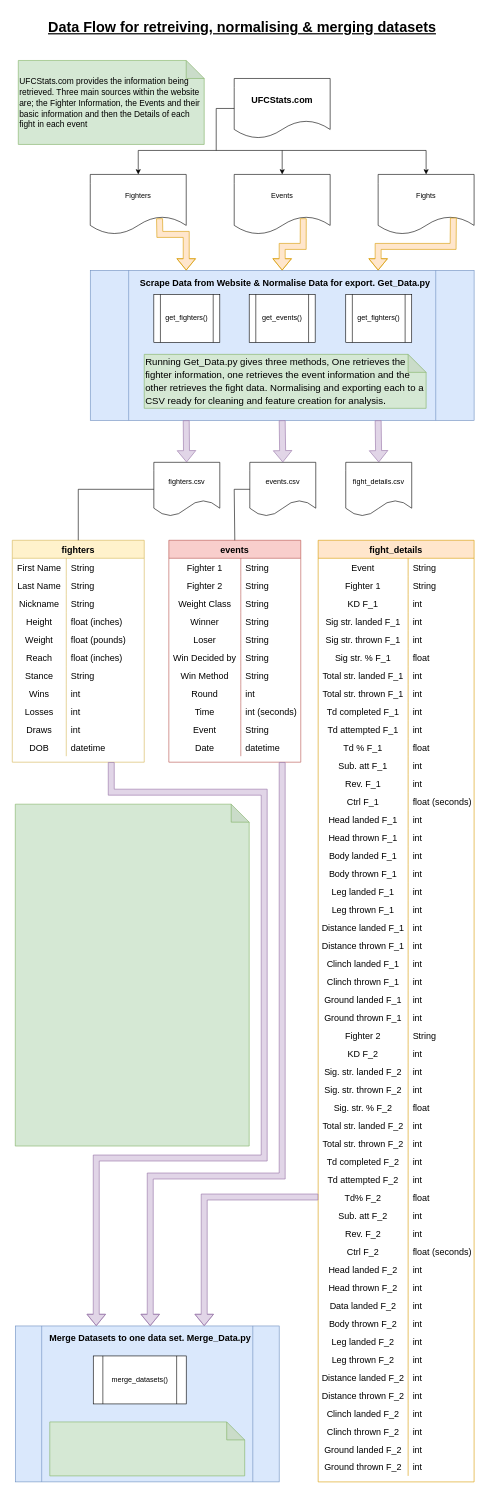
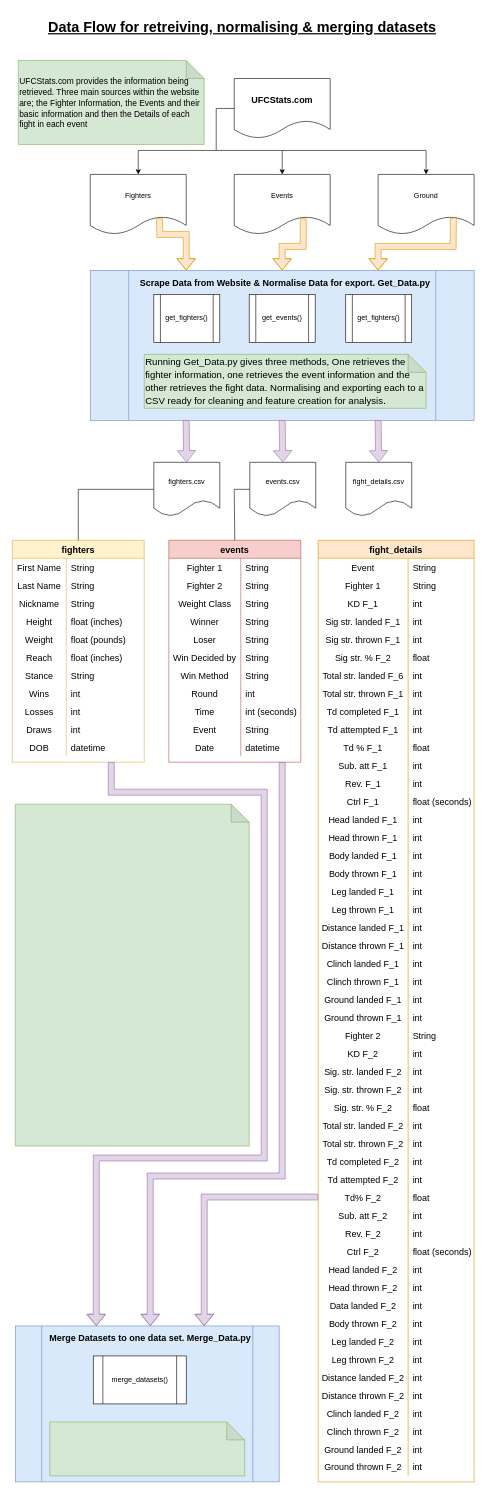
(426, 195) -> (426, 195)
(363, 658) -> (363, 658)
(363, 676) -> (363, 676)
